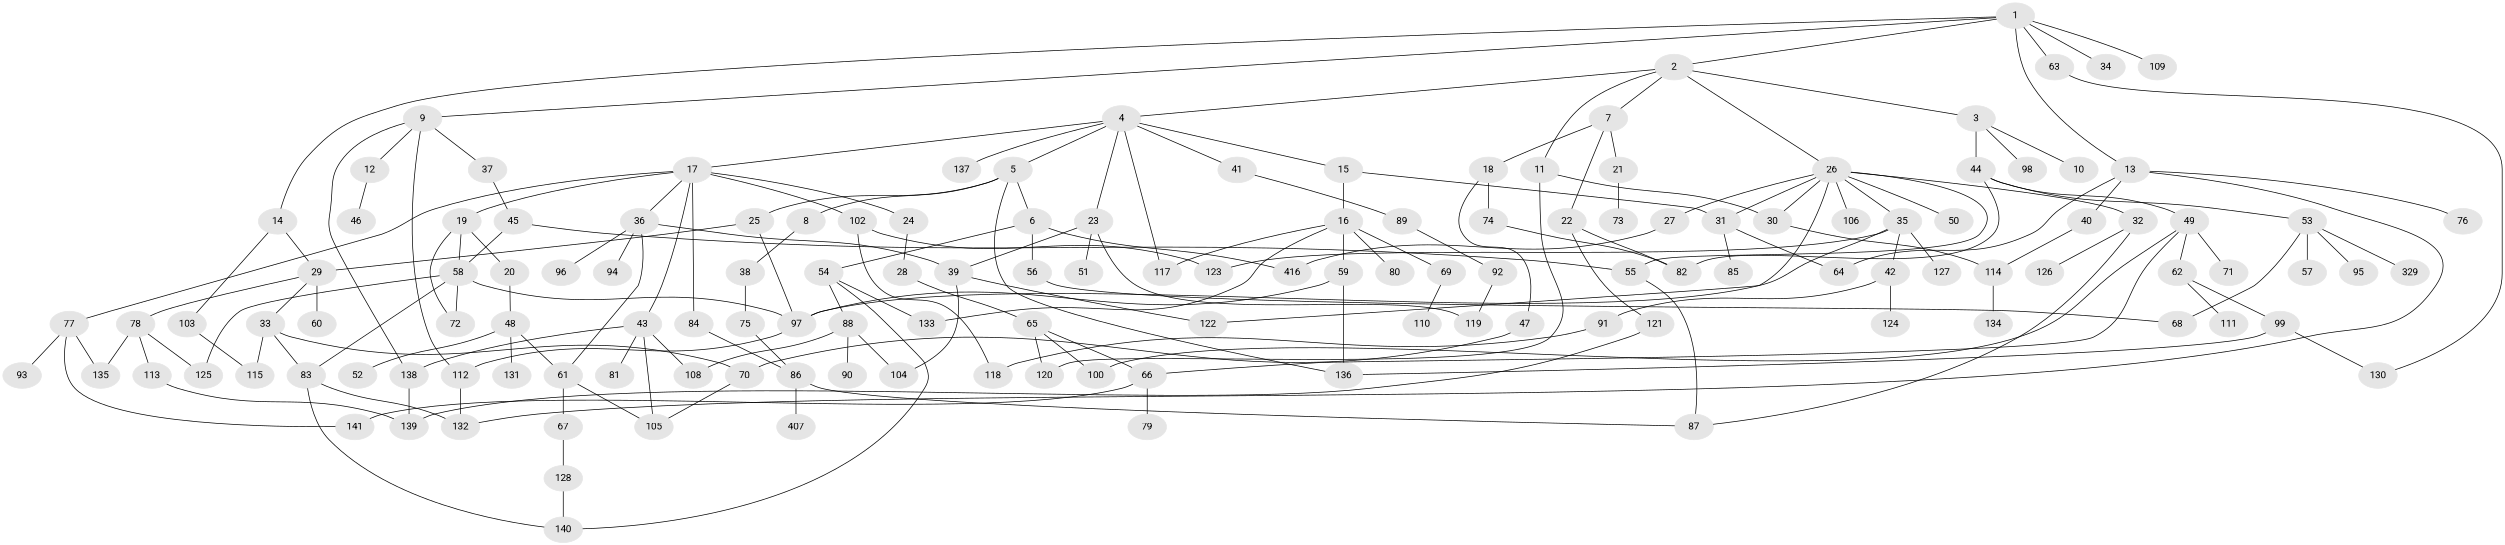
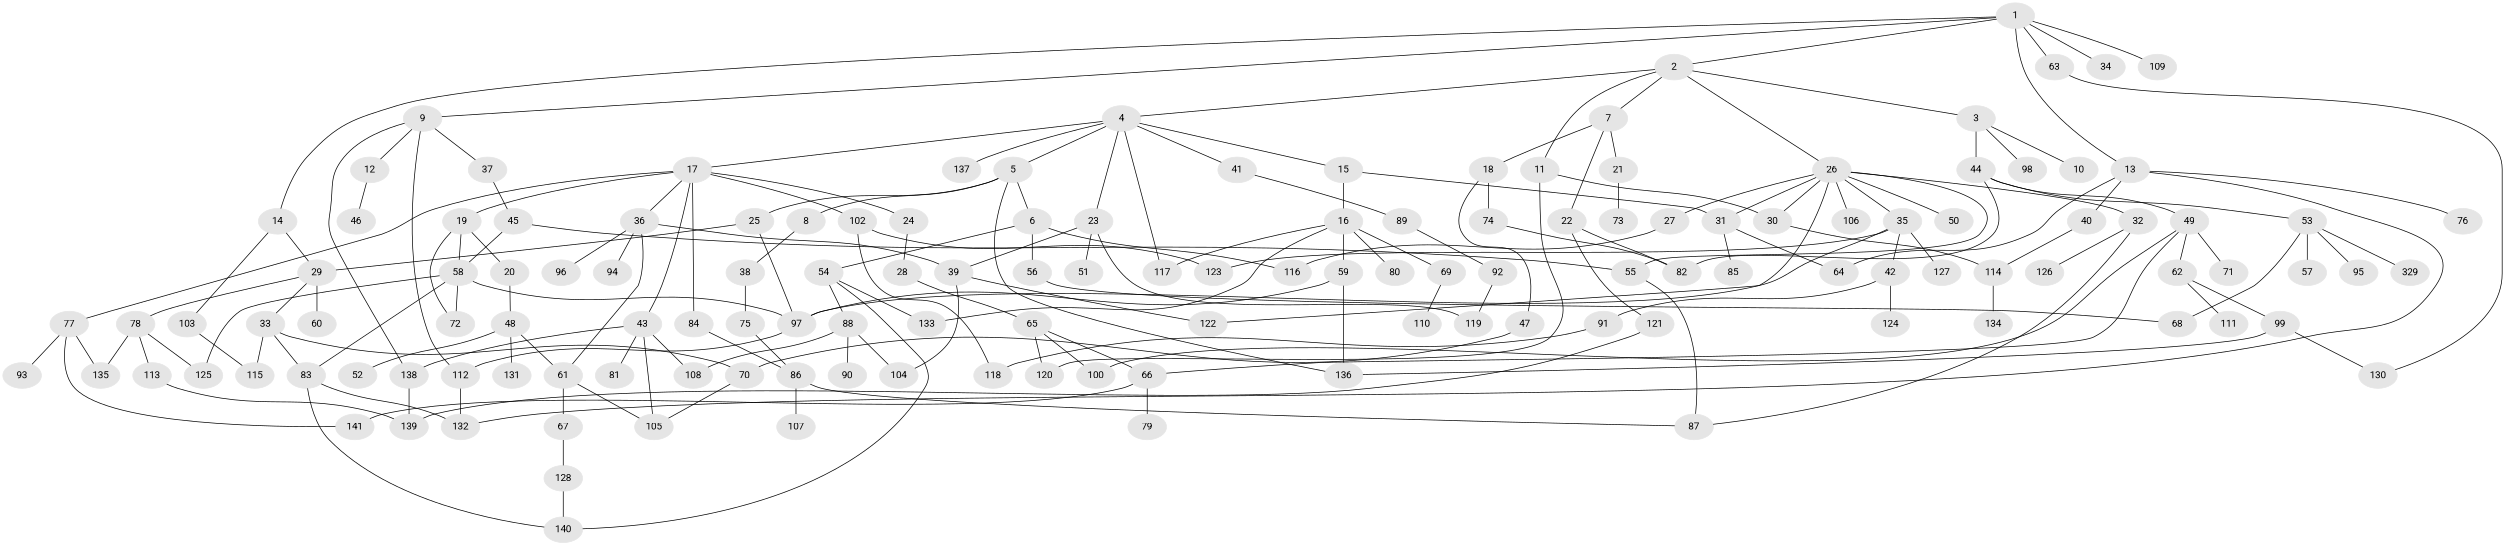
(1292, 273) -> (1292, 273)
(796, 427) -> (796, 427)
